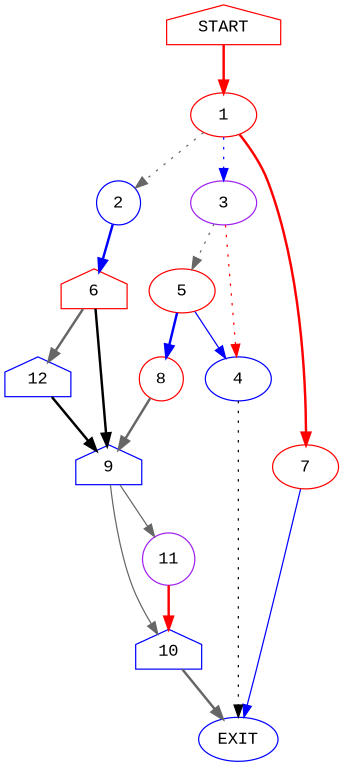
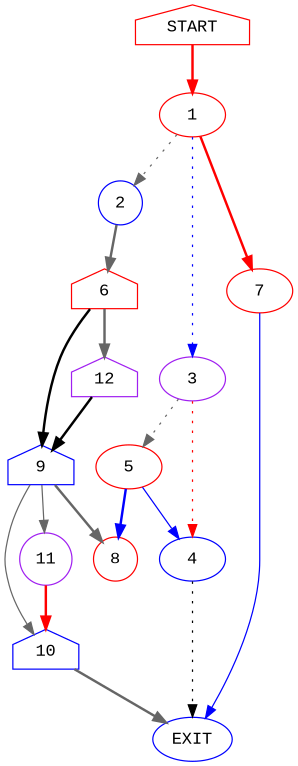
(108, 242) -> (113, 241)
(38, 379) -> (105, 379)
(138, 418) -> (74, 508)
